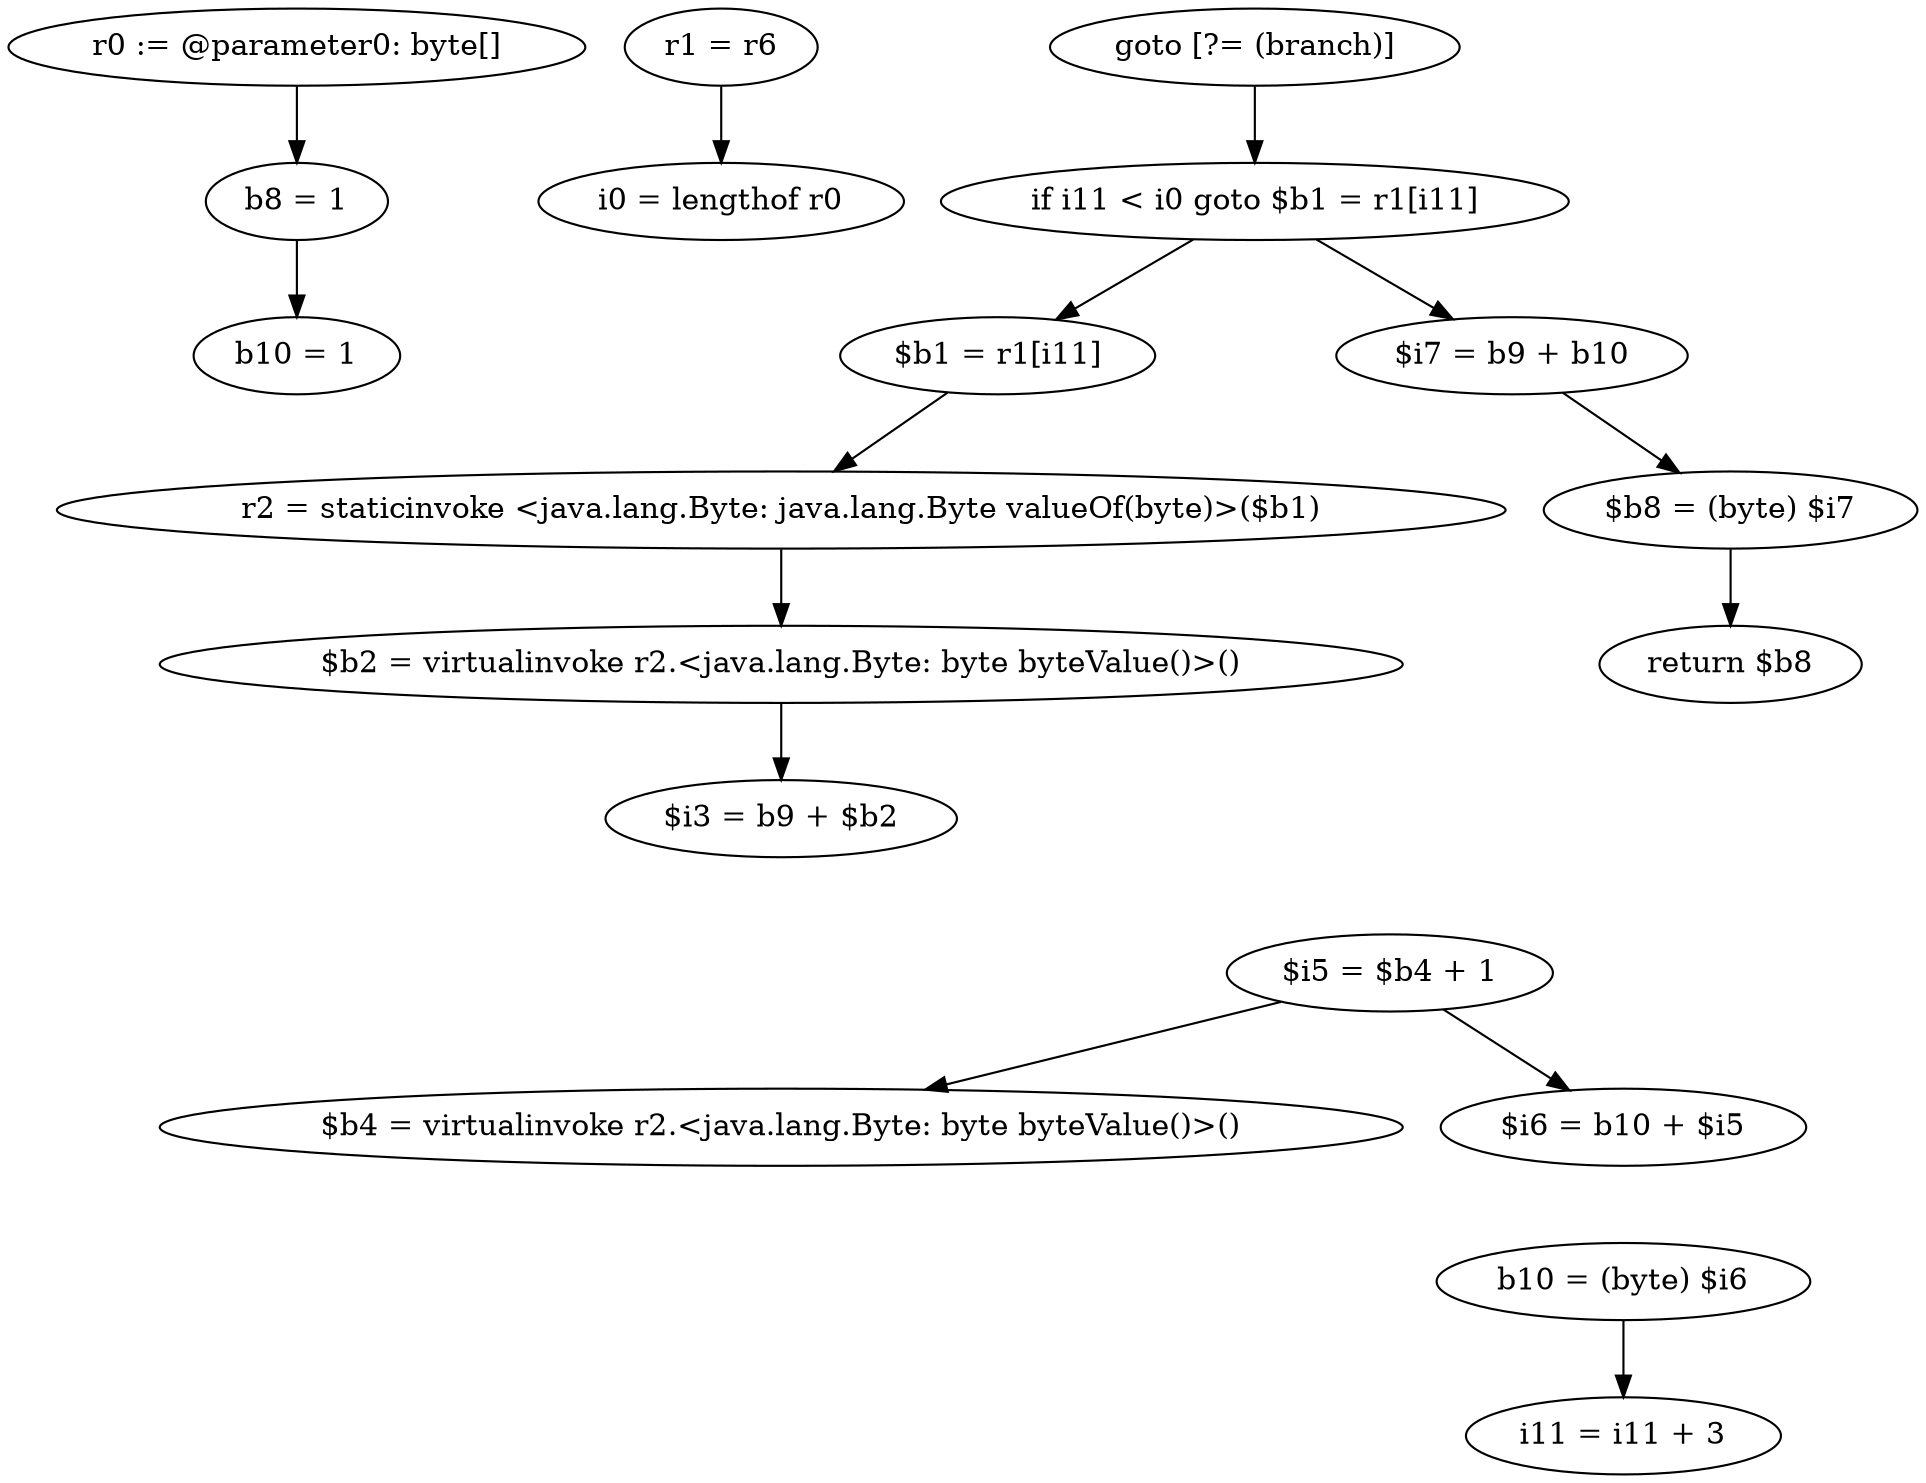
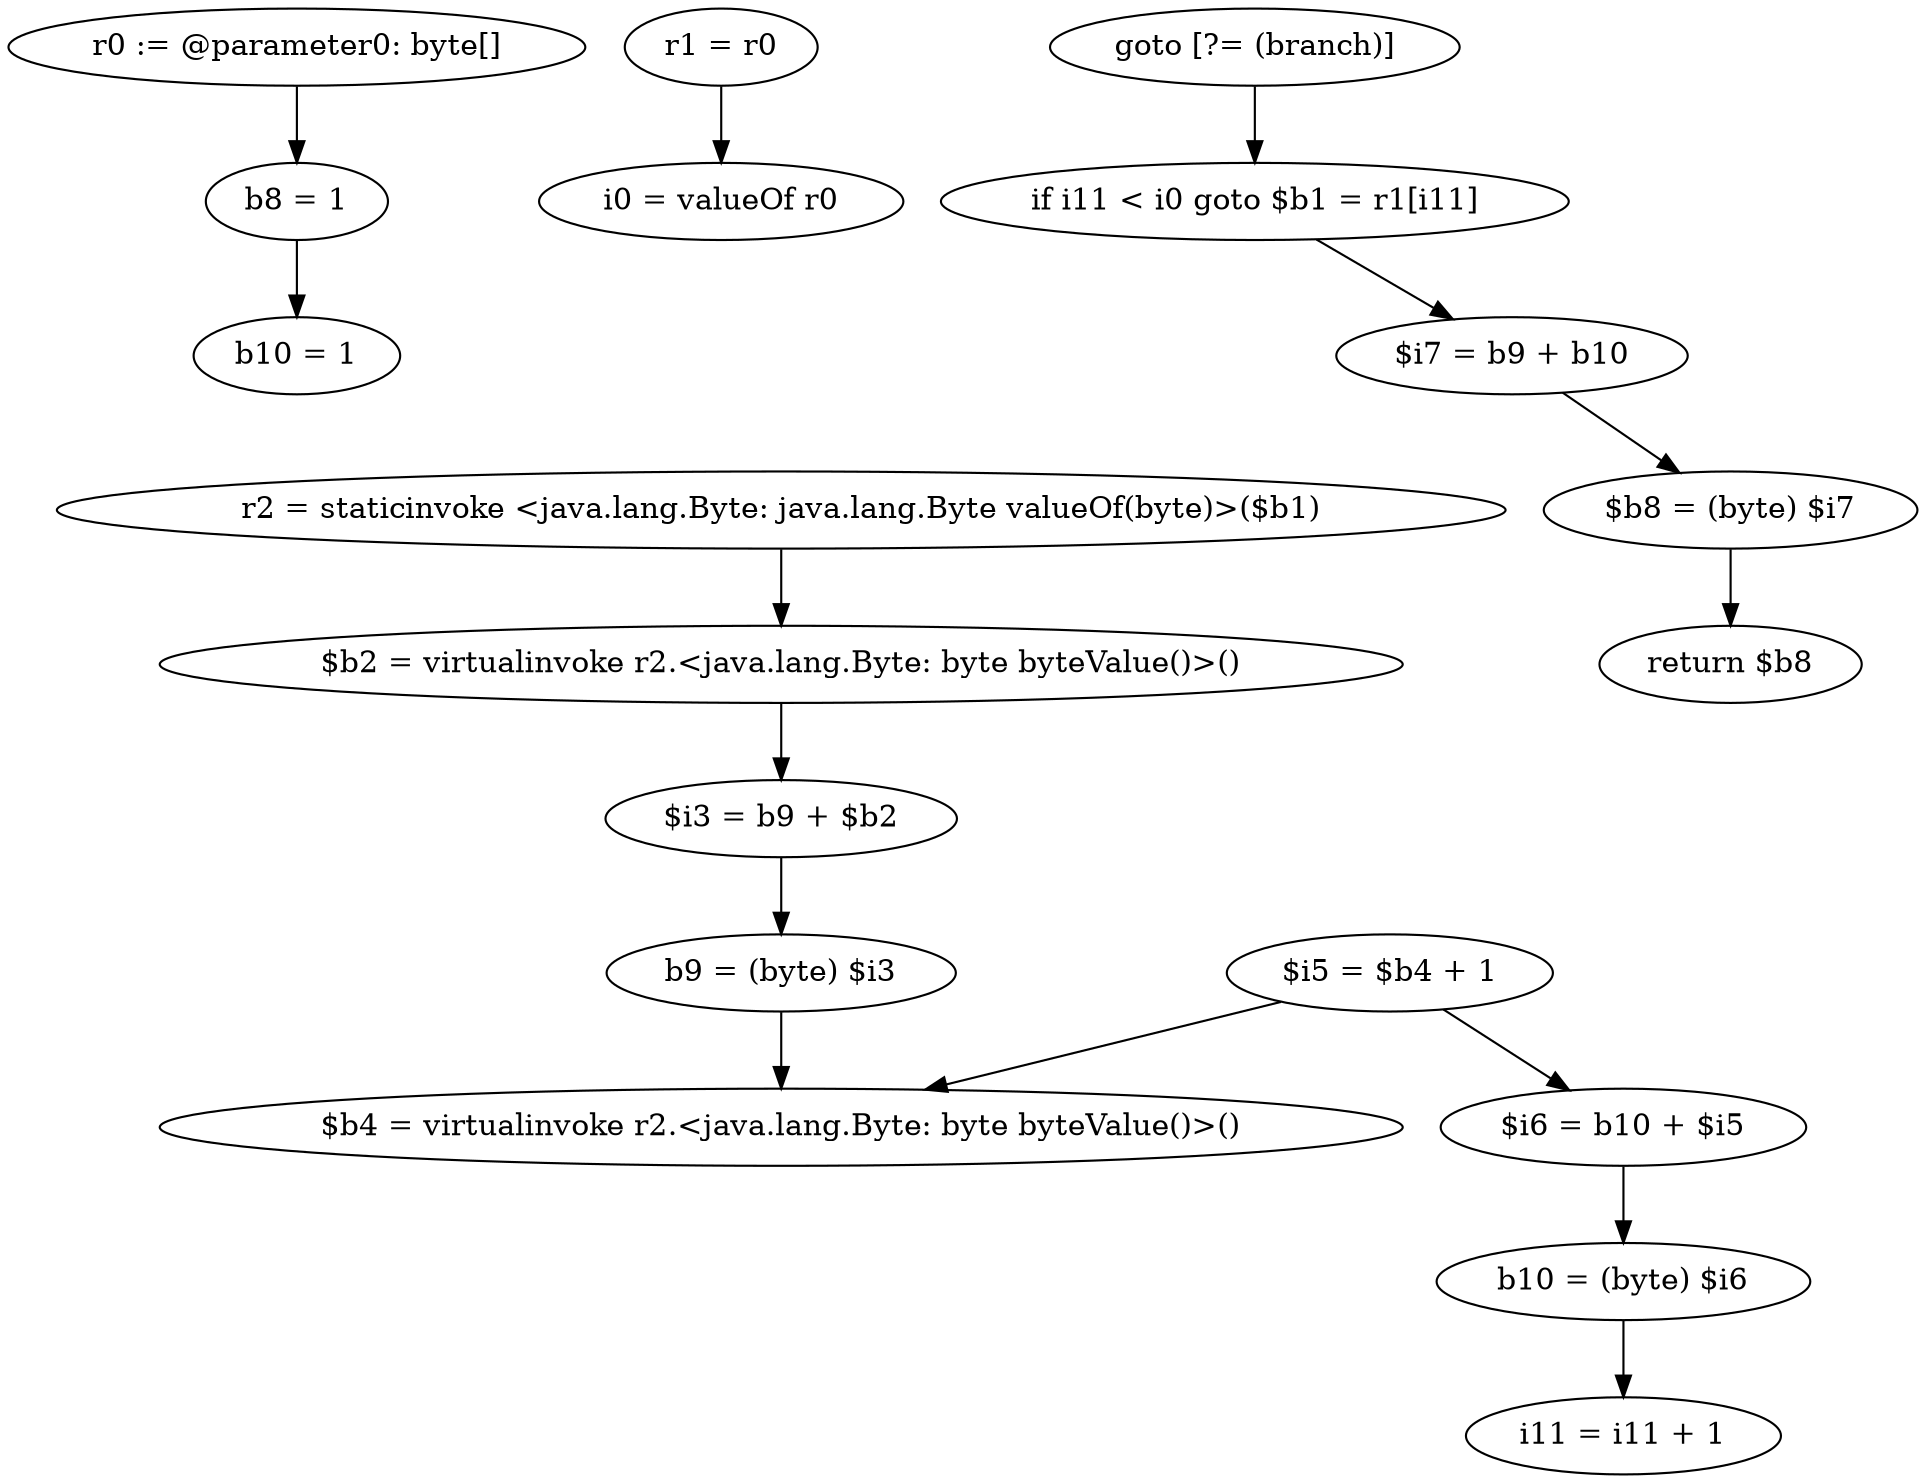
(721, 47) -> (721, 47)
(721, 201) -> (721, 201)
(998, 356) -> none
none -> (781, 973)
none -> (1623, 1194)
(1623, 1436) -> (1623, 1436)
